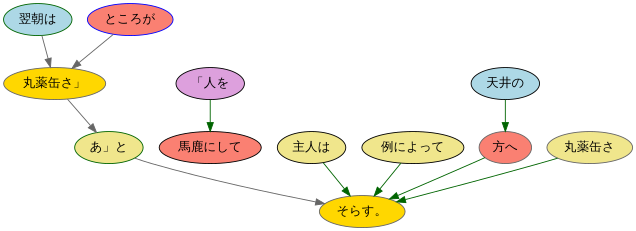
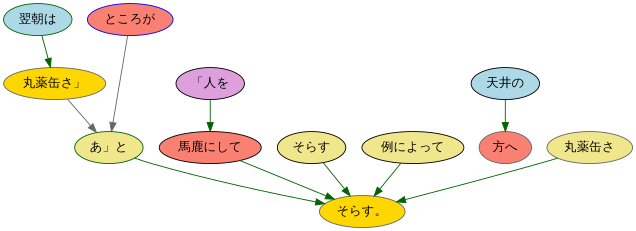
(45, 47) -> (45, 47)
(96, 49) -> (120, 79)
(312, 148) -> (312, 148)
(442, 177) -> (283, 178)
(225, 182) -> (225, 182)
